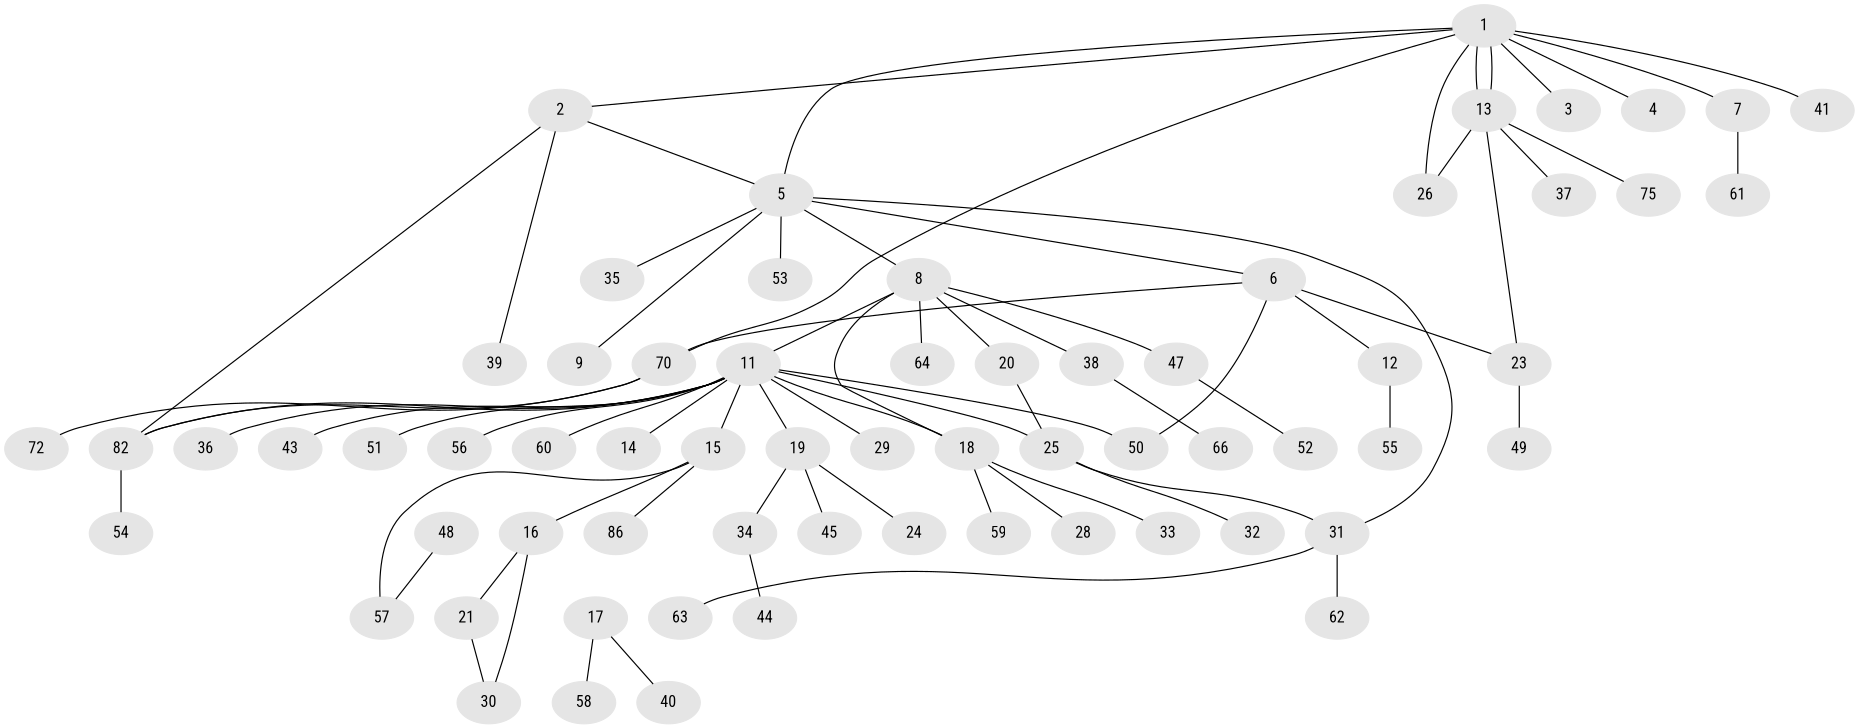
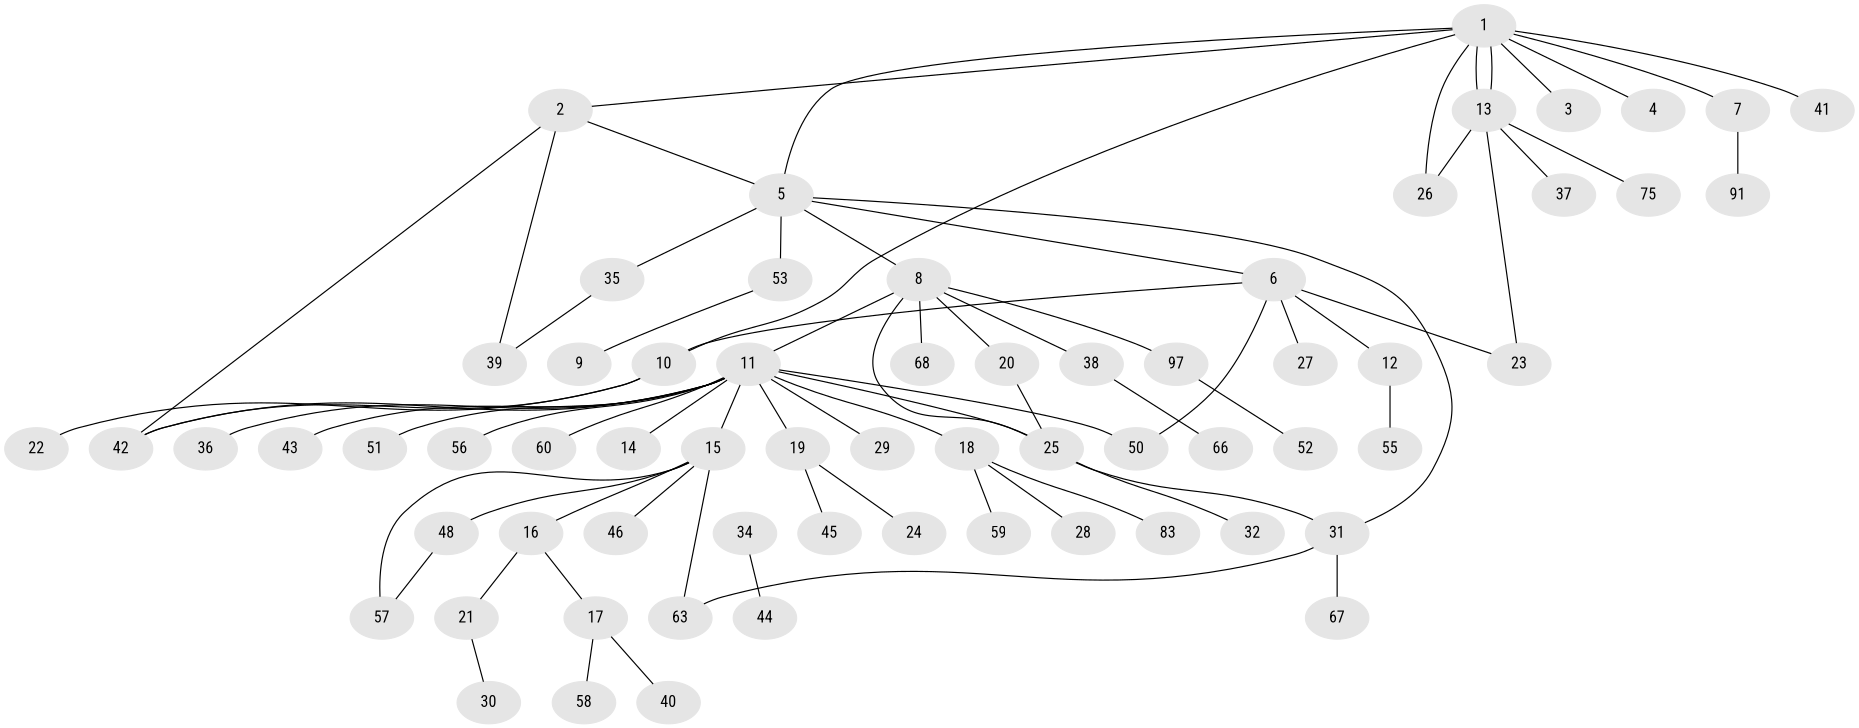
(1738, 195) -> (1738, 195)
(680, 280) -> (678, 320)
none -> (554, 322)
(664, 364) -> (664, 364)
(922, 364) -> (922, 364)
(1176, 364) -> (1176, 364)
none -> (1305, 364)
(835, 366) -> (909, 410)
(36, 449) -> (36, 449)
(121, 449) -> (121, 449)
(1519, 449) -> none
none -> (580, 491)
(771, 491) -> none
(121, 533) -> none
(616, 533) -> (616, 533)
none -> (697, 533)
(1168, 533) -> (1168, 533)
(1337, 618) -> (1337, 618)
(514, 619) -> (563, 576)
